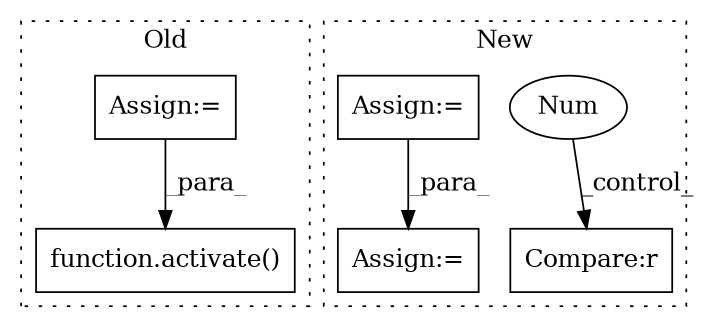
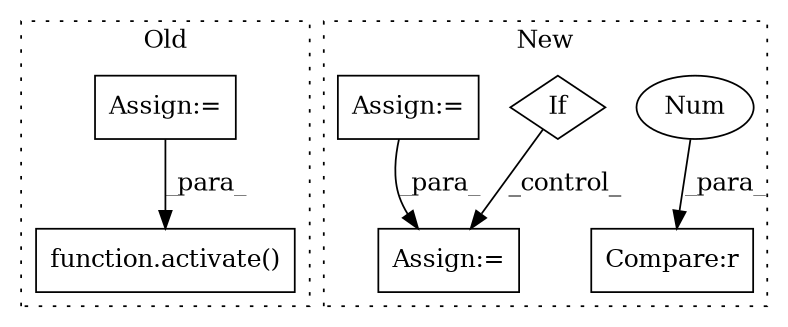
none -> (558, 107)
(637, 184) -> (725, 184)
